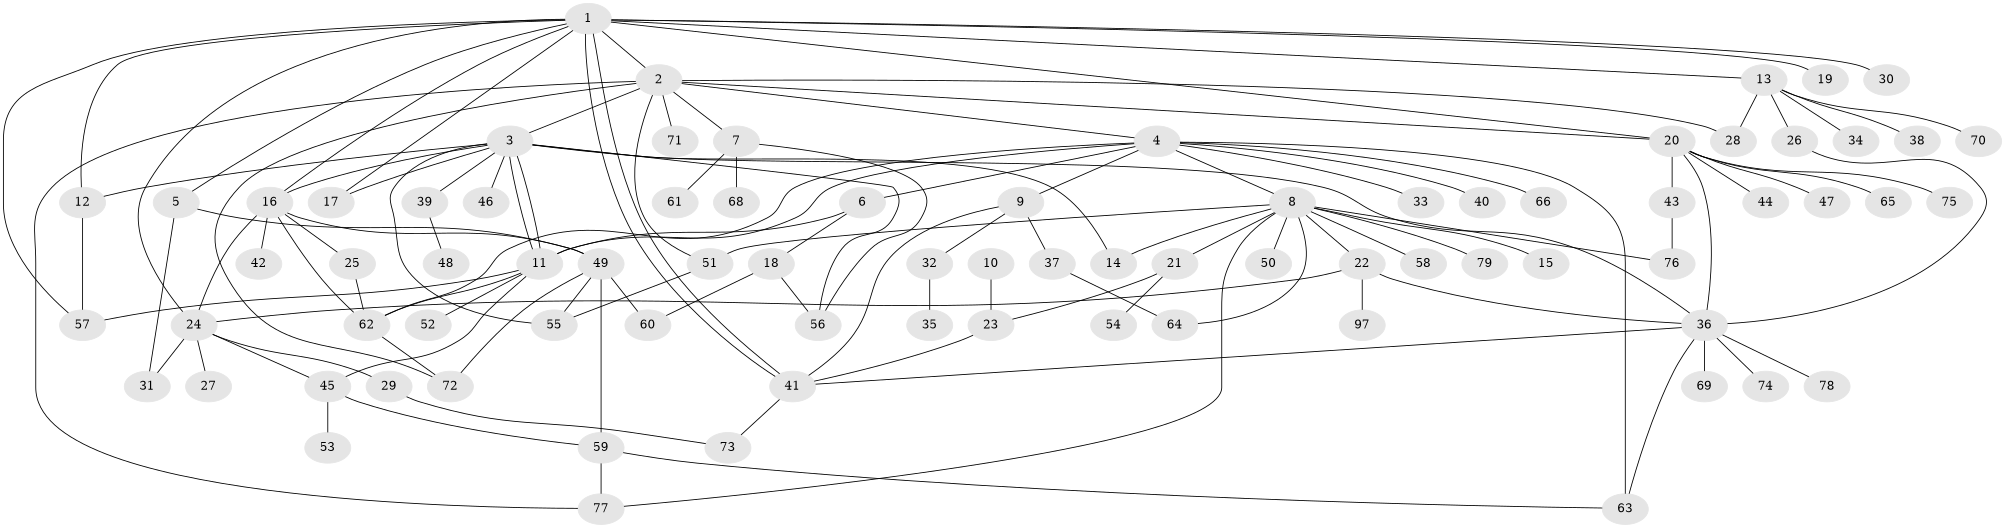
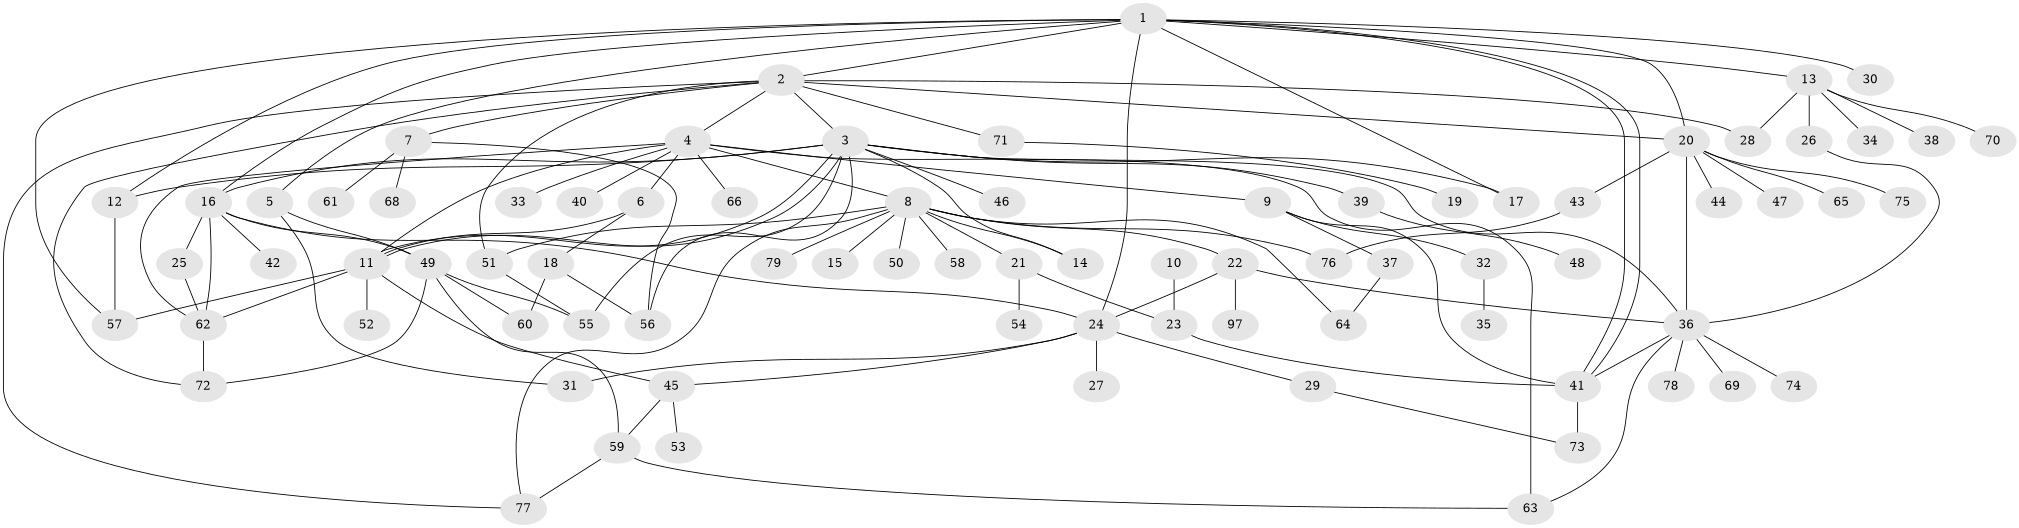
(1211, 32) -> (1212, 153)
